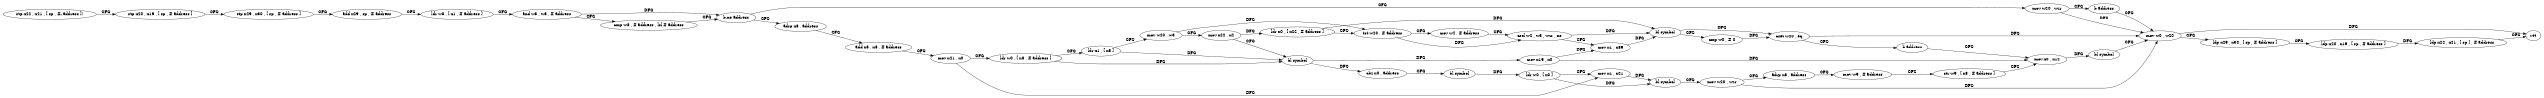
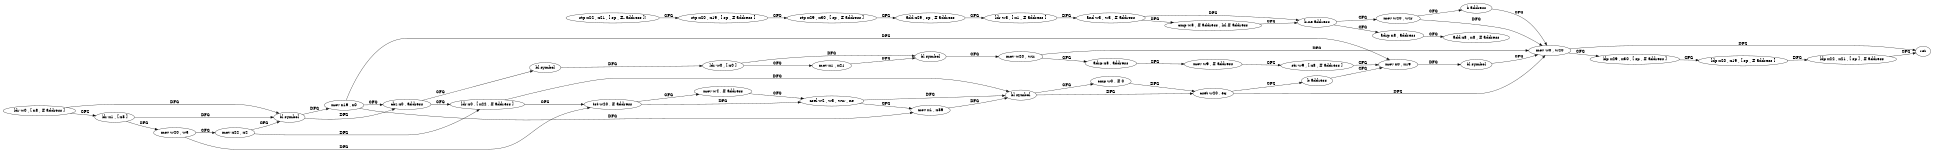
(503, 12) -> (1067, 16)
(951, 58) -> none
(2047, 59) -> (1398, 65)
none -> (439, 104)
none -> (372, 105)
